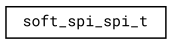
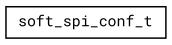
(86, 22) -> (86, 22)
